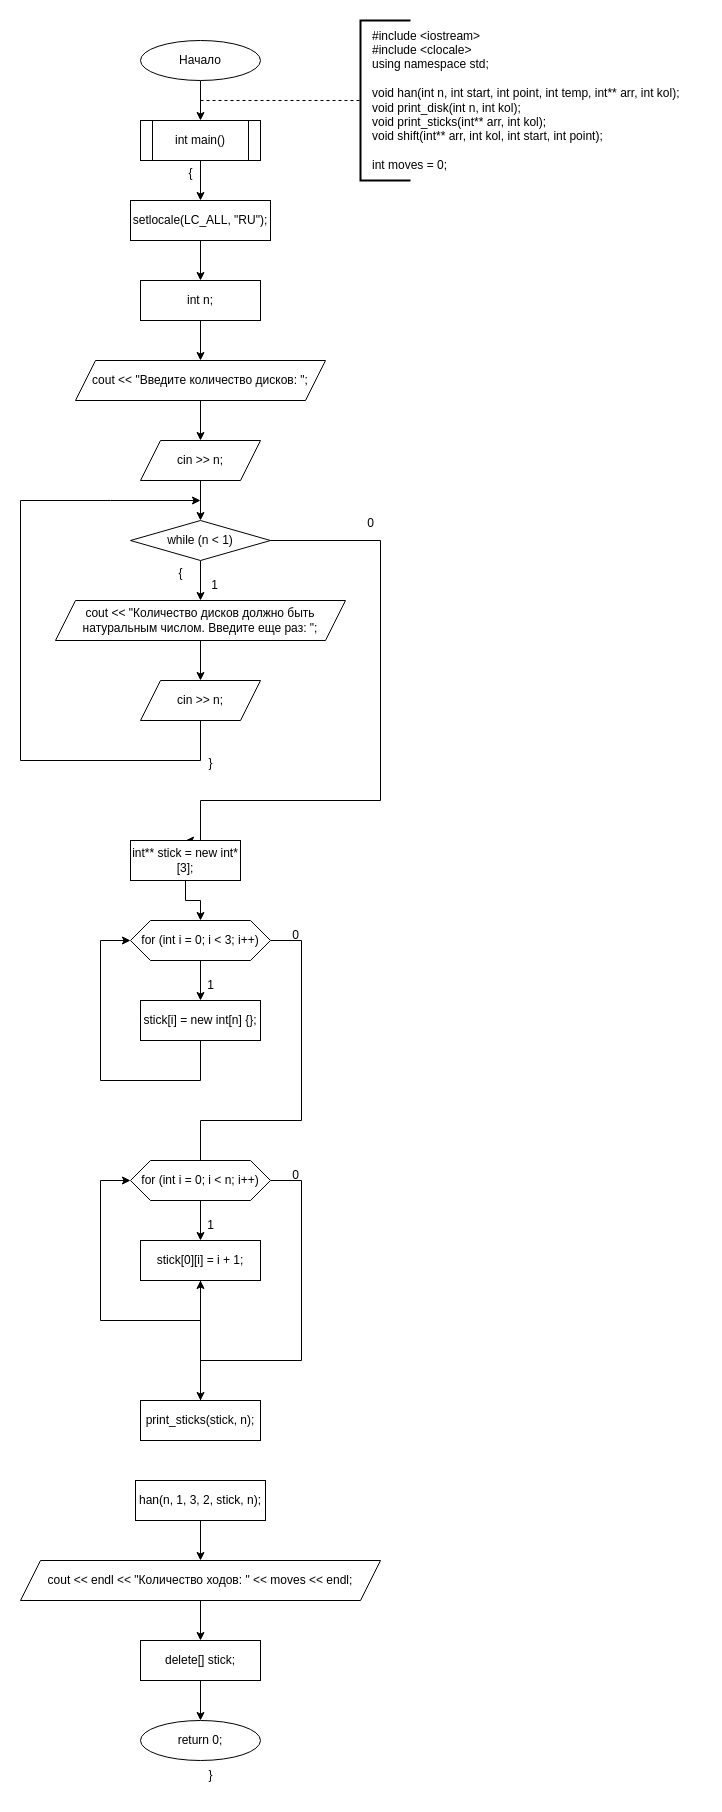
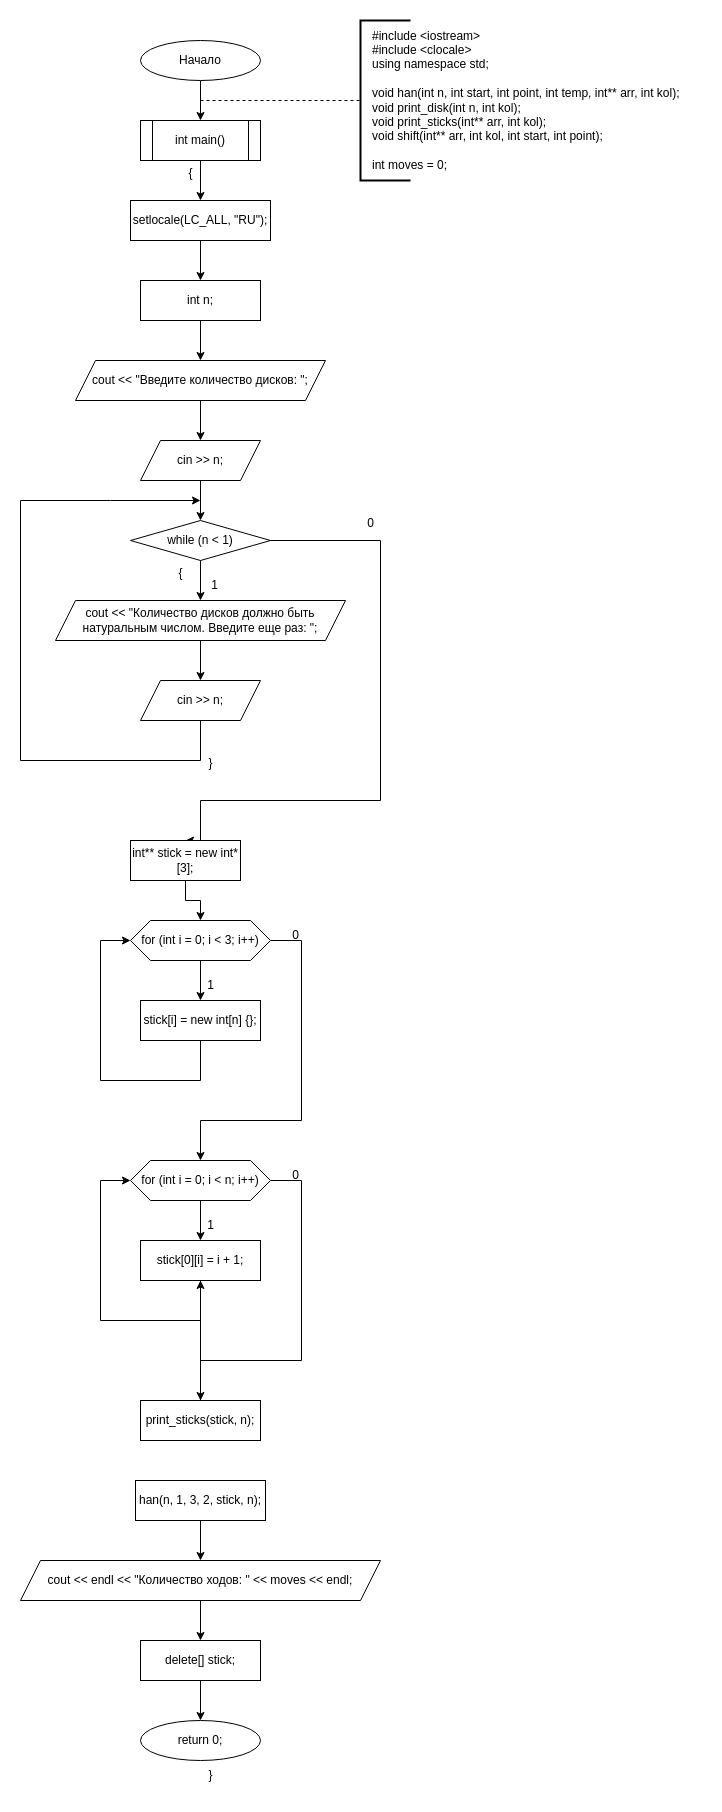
(201, 1155) -> (201, 1152)
